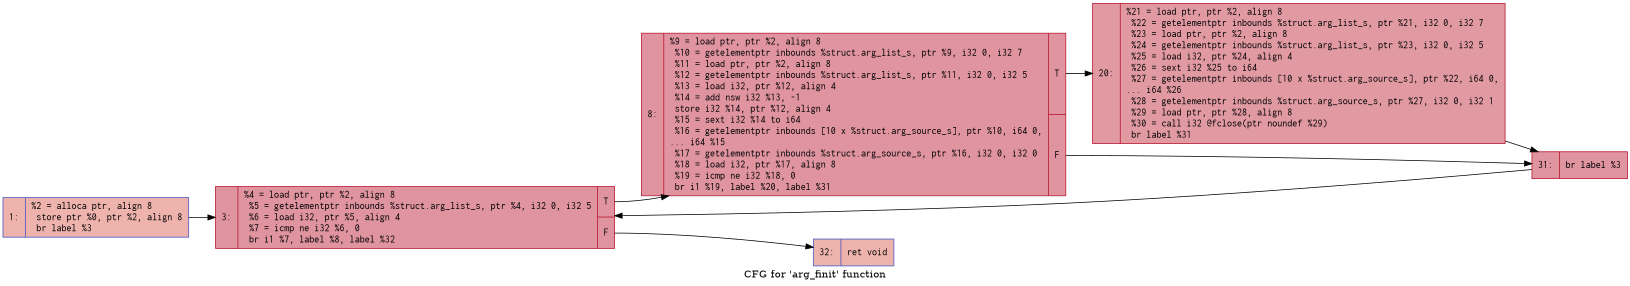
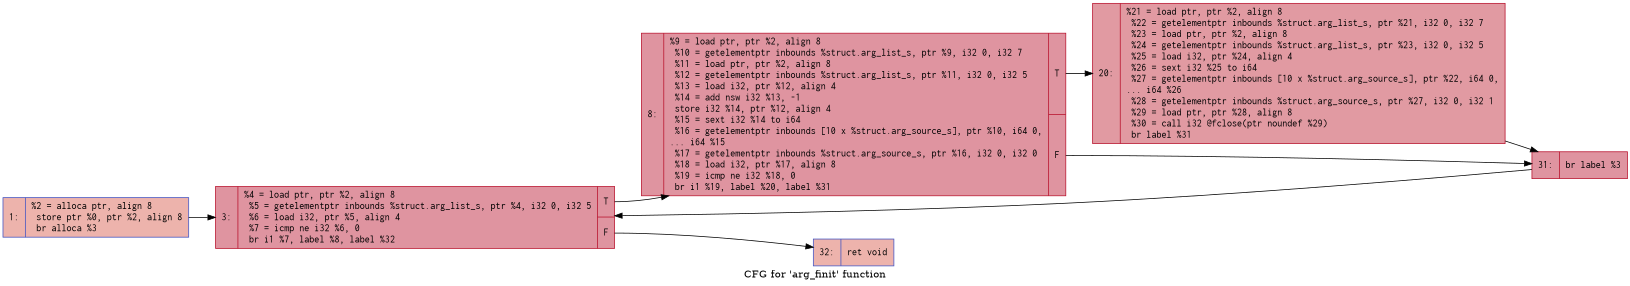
(62, 228) -> (64, 228)
